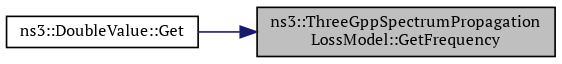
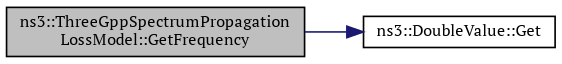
(219, 32) -> (326, 32)
